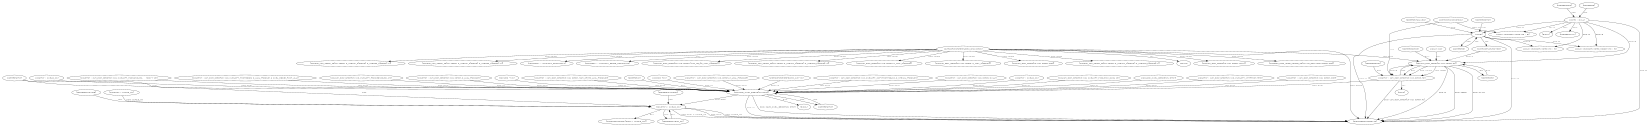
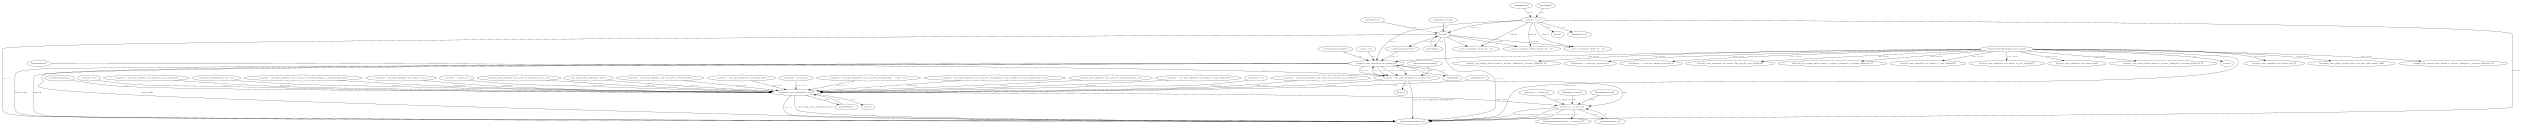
(1475, 29) -> (1456, 42)
(1411, 49) -> (1336, 49)
(699, 56) -> (1739, 56)
(1388, 56) -> (1594, 56)
(634, 78) -> (60, 78)
